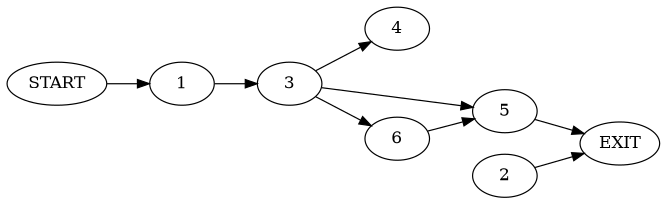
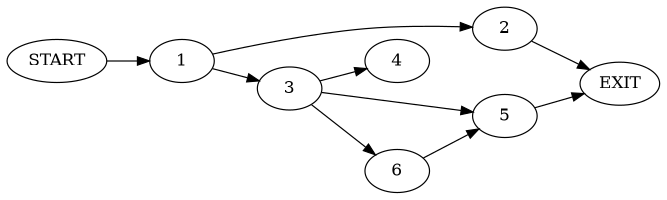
none -> (336, 32)
